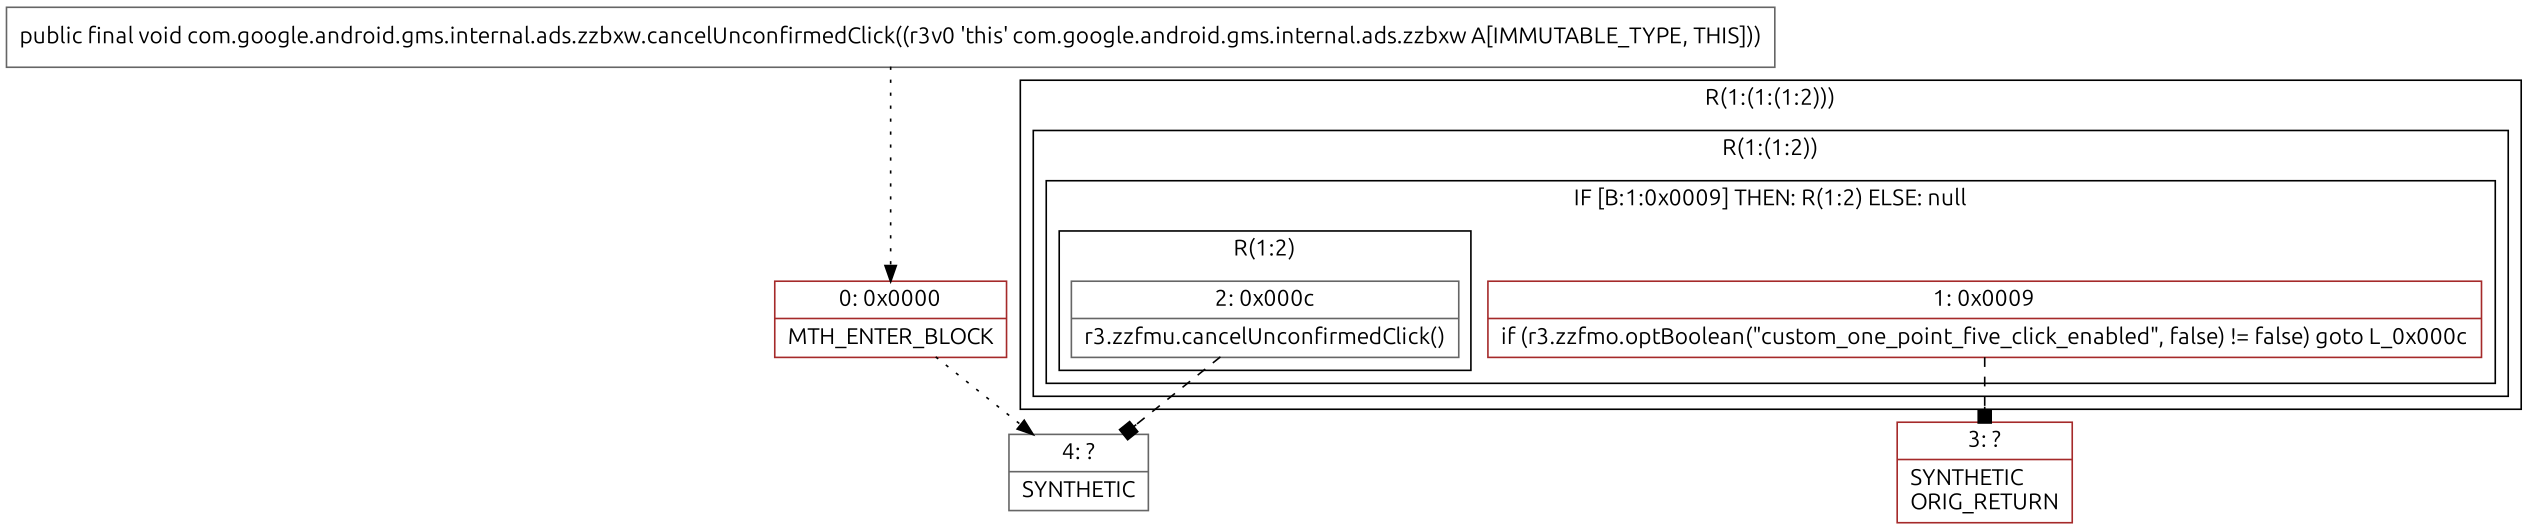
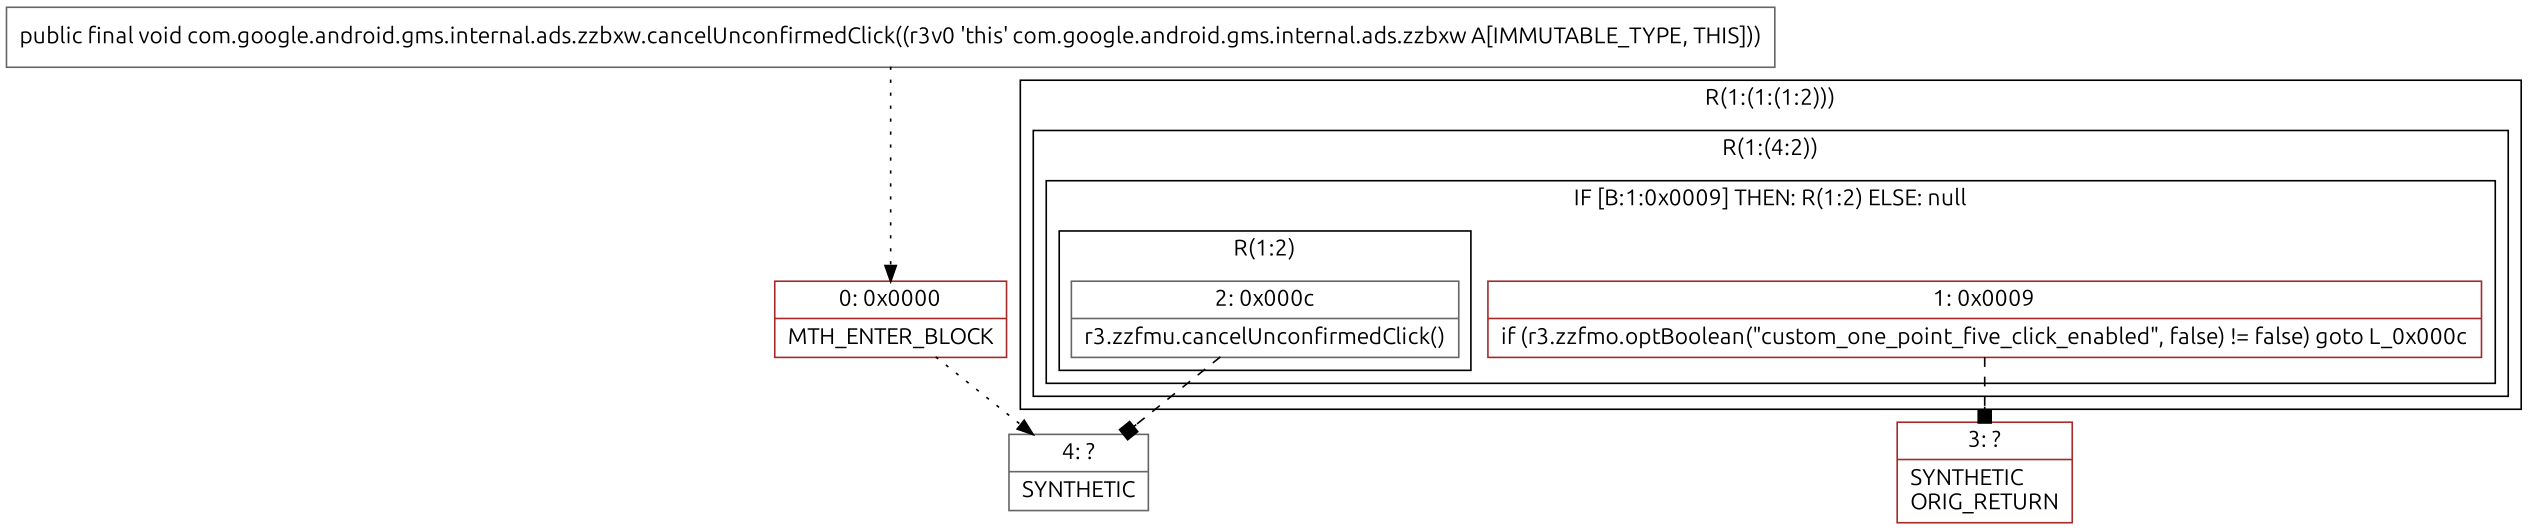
(1771, 149) -> (1771, 149)
